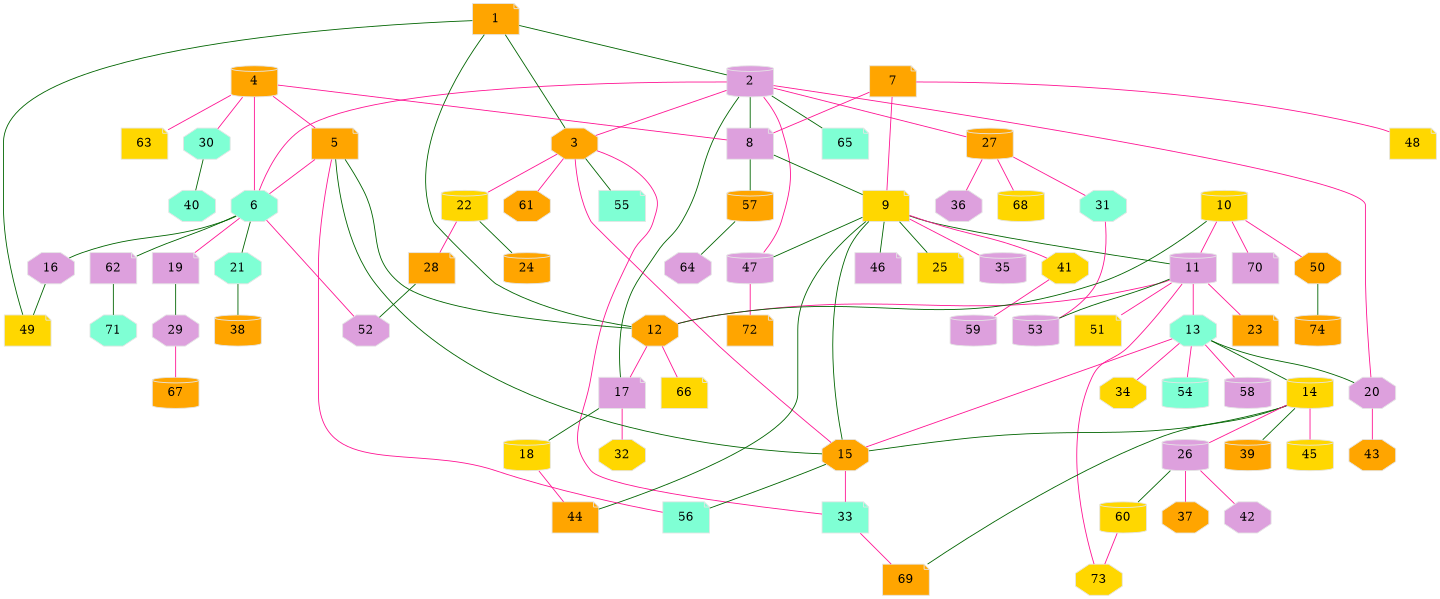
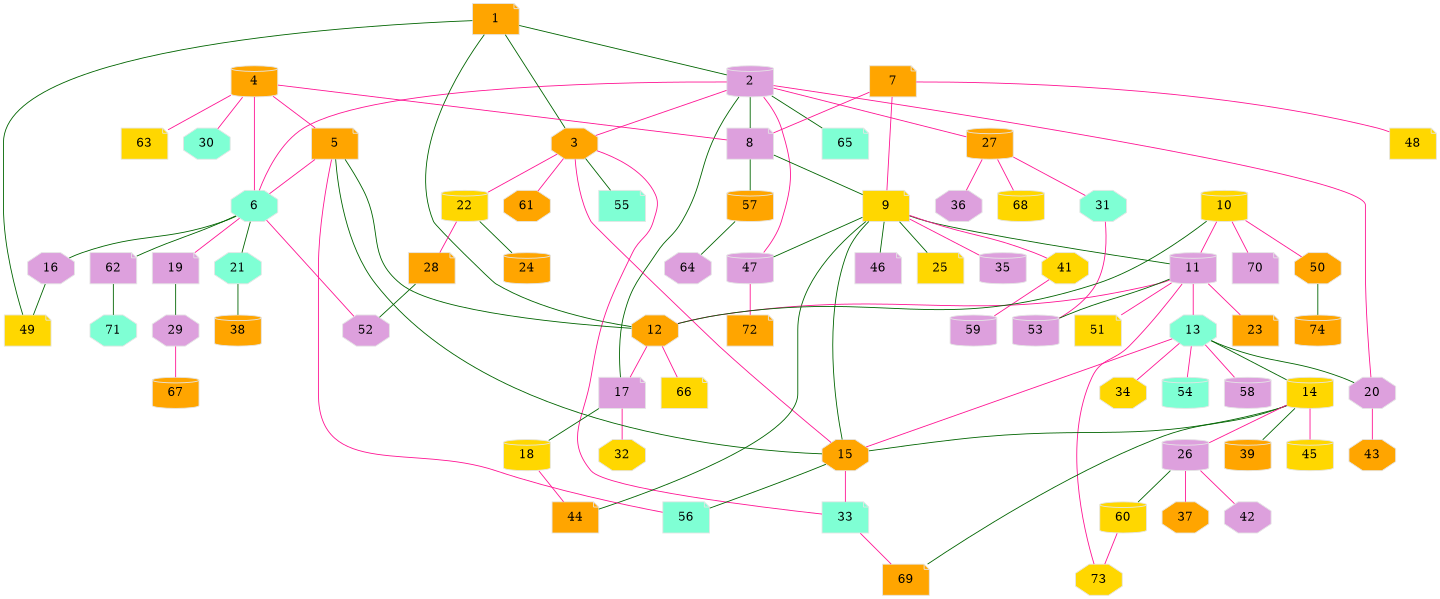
(192, 206) -> none
